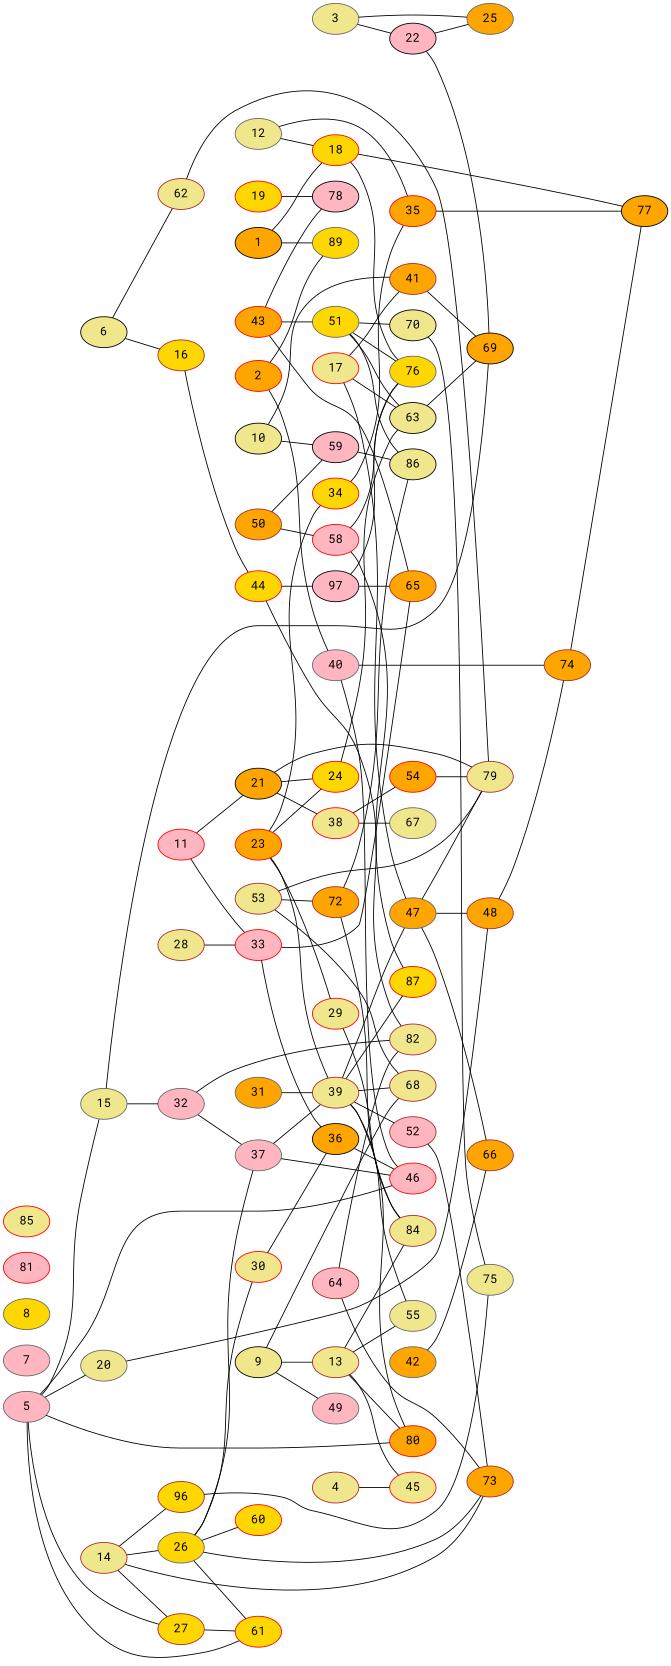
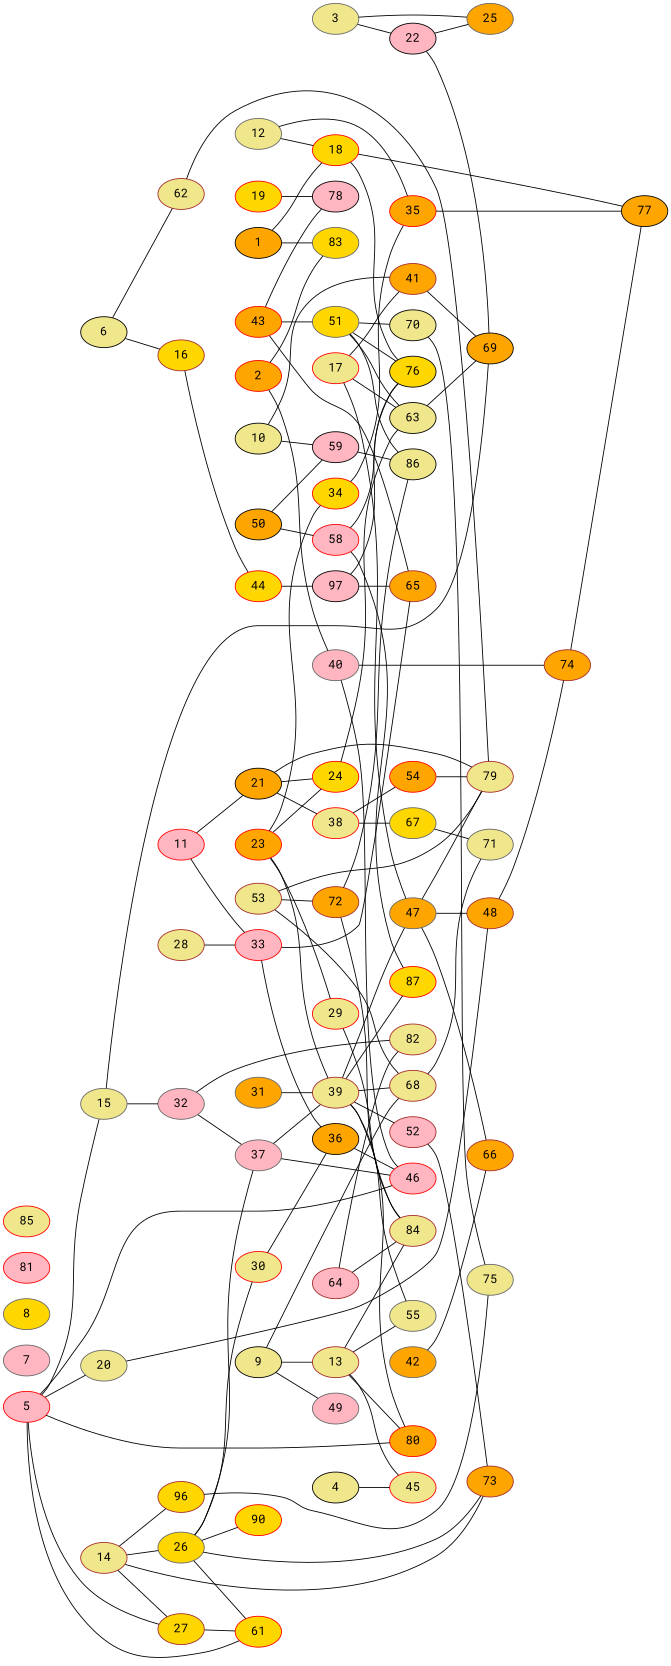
(336, 243) -> (336, 243)
(413, 372) -> (413, 372)
(258, 524) -> (258, 524)
(344, 727) -> none
(413, 823) -> (413, 823)
none -> (490, 845)
(398, 1393) -> (374, 1257)
(27, 1407) -> (27, 1407)
(336, 1488) -> (336, 1488)
(258, 1520) -> (258, 1520)
